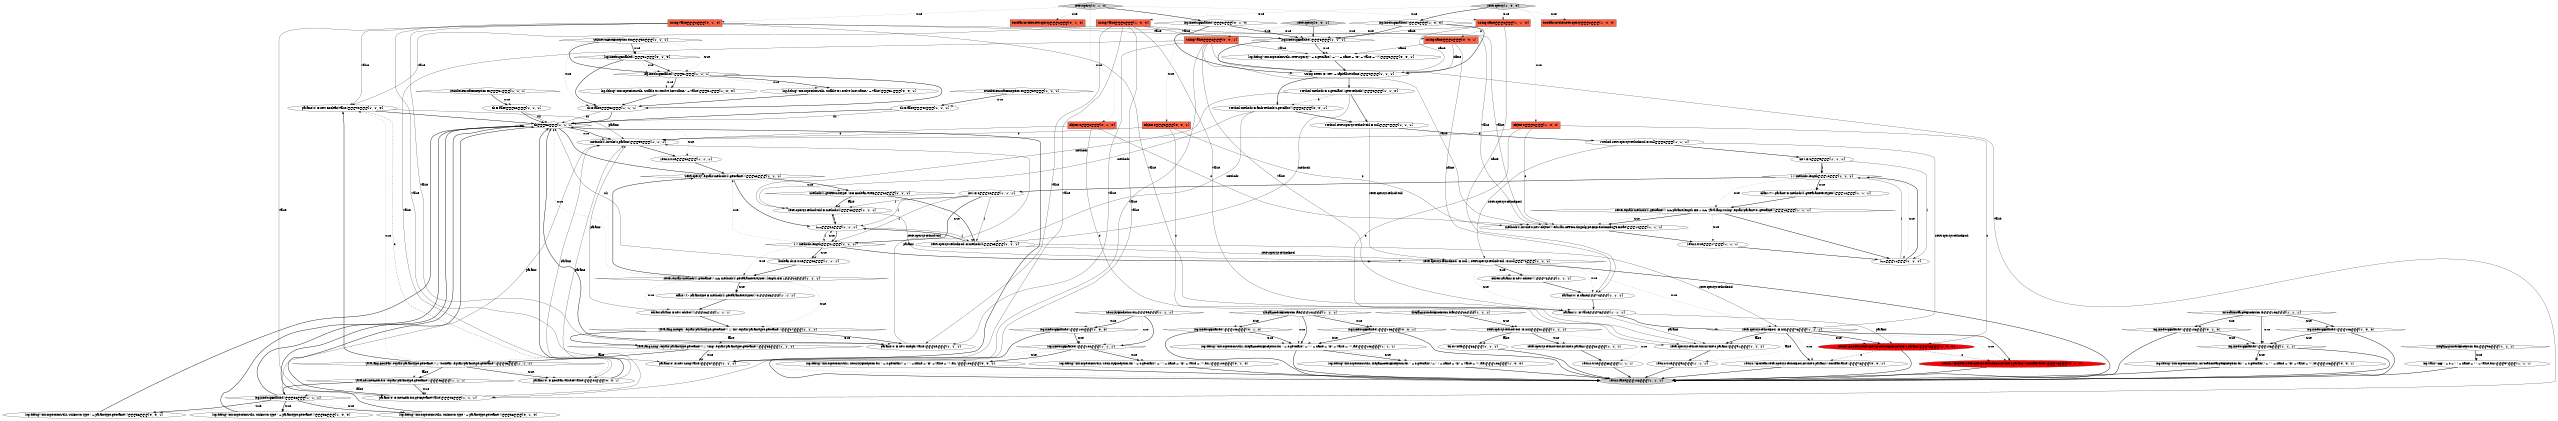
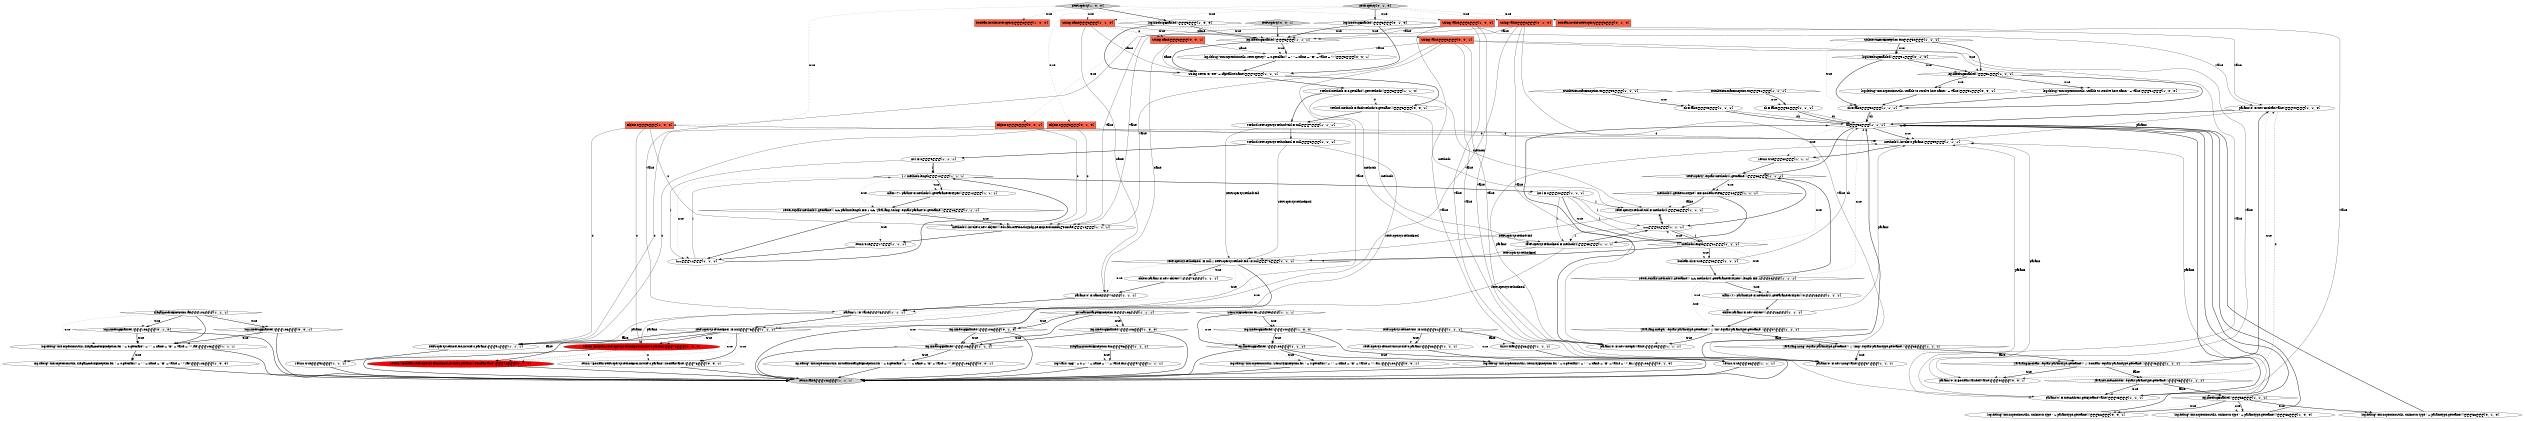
(539, 293) -> none
(1451, 313) -> none
(1042, 375) -> (1061, 378)
